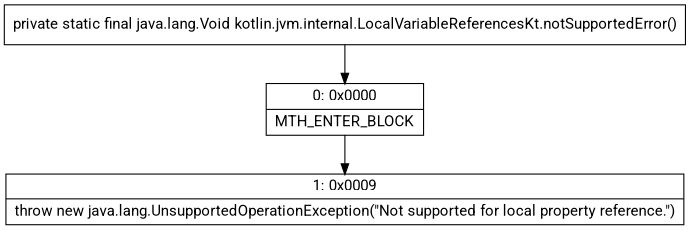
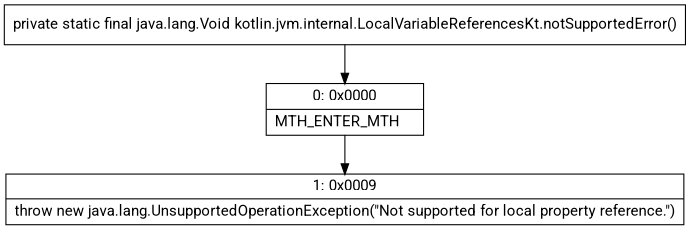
(345, 122) -> (337, 122)
